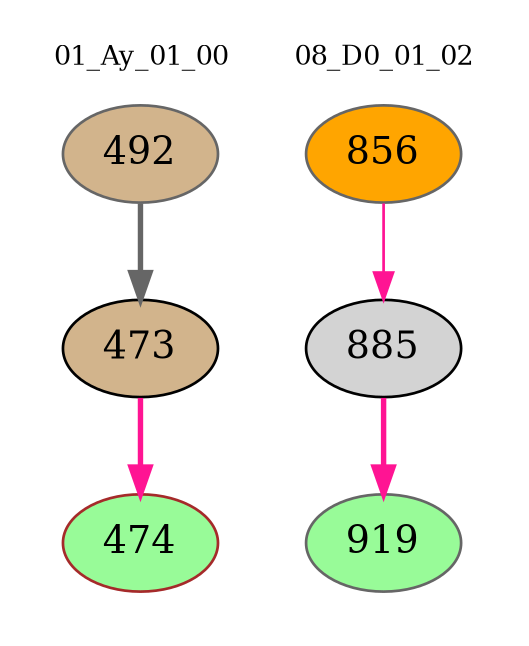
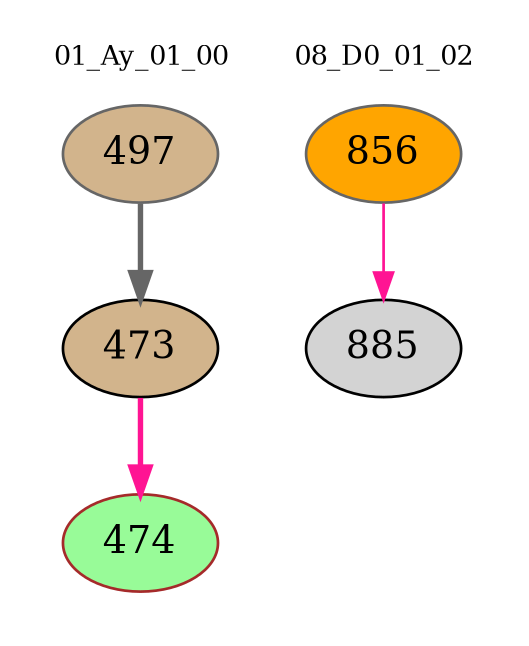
(140, 154) -> (140, 154)
(384, 543) -> none
